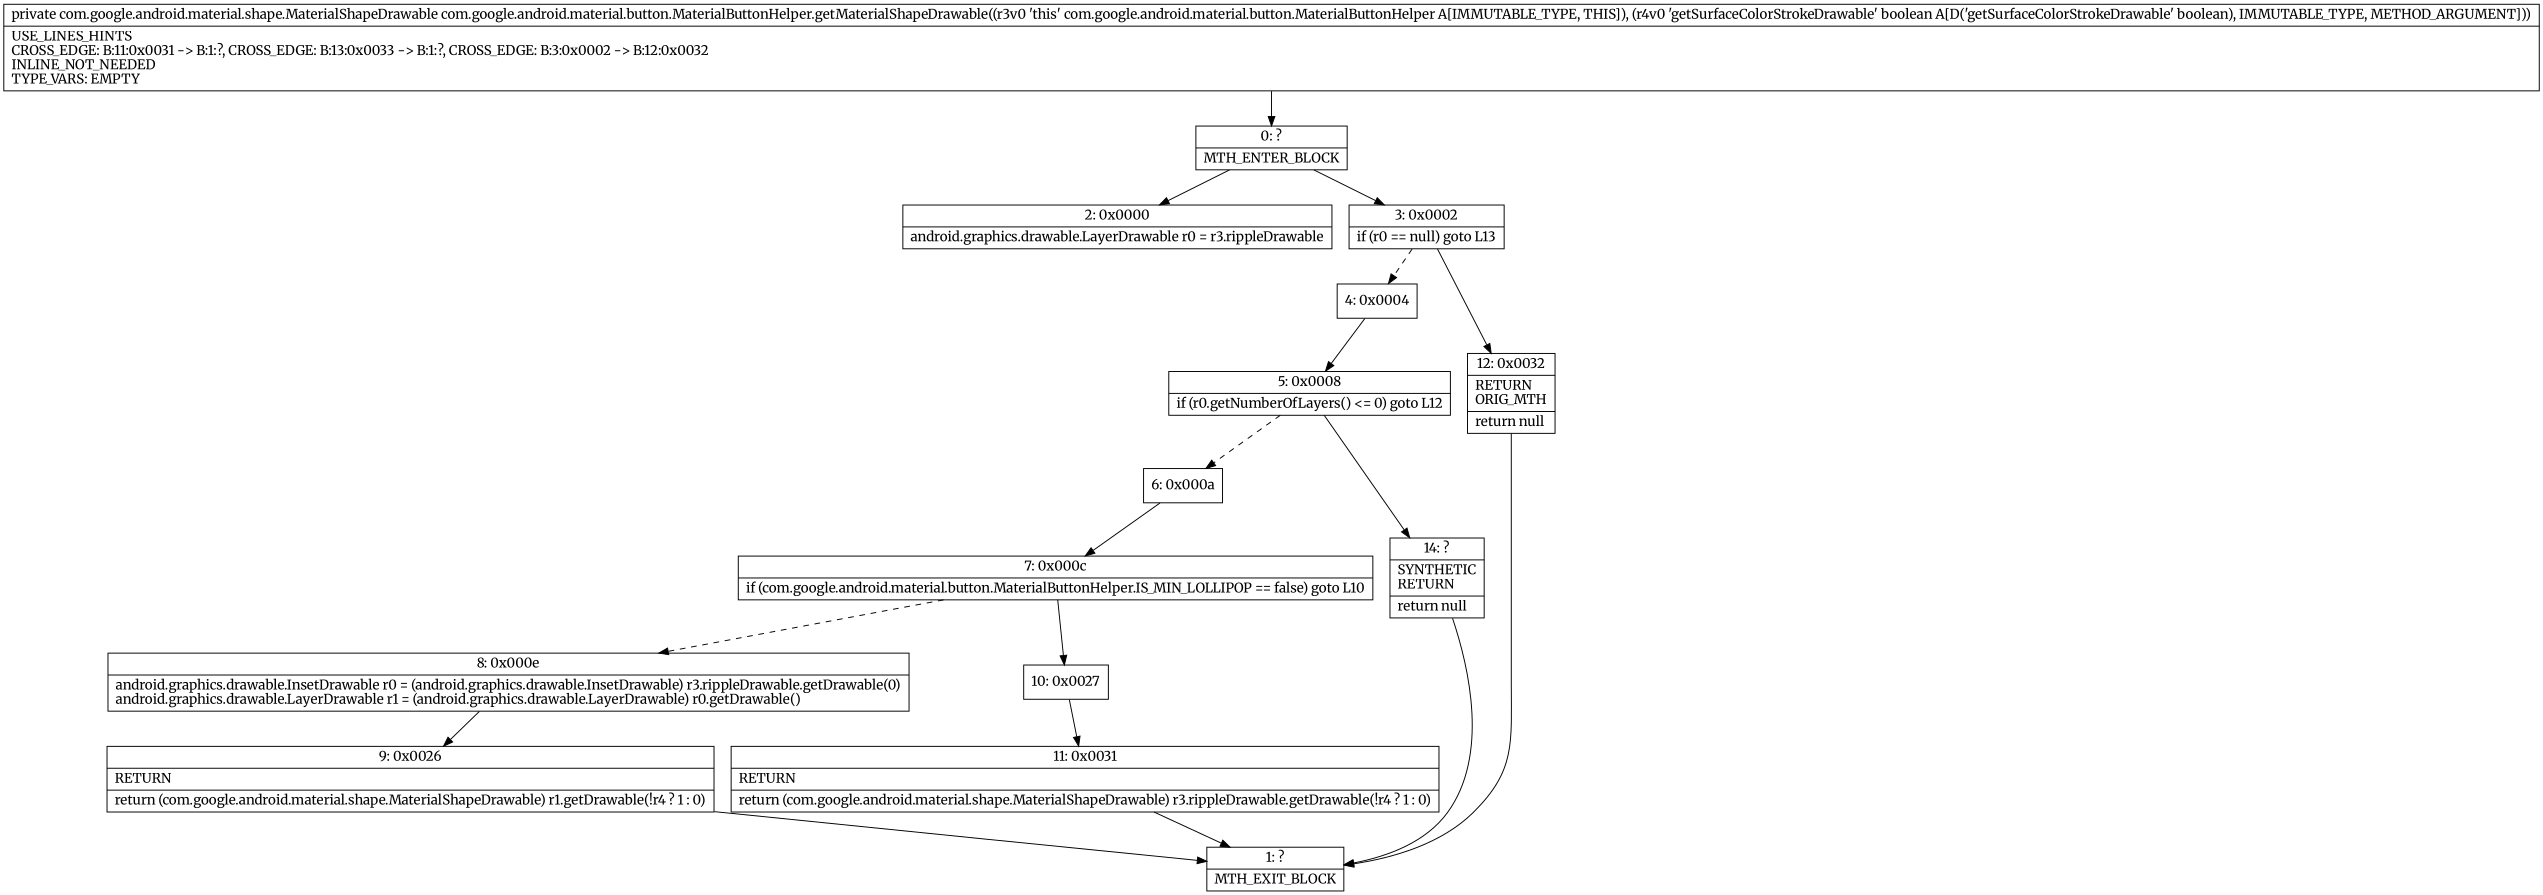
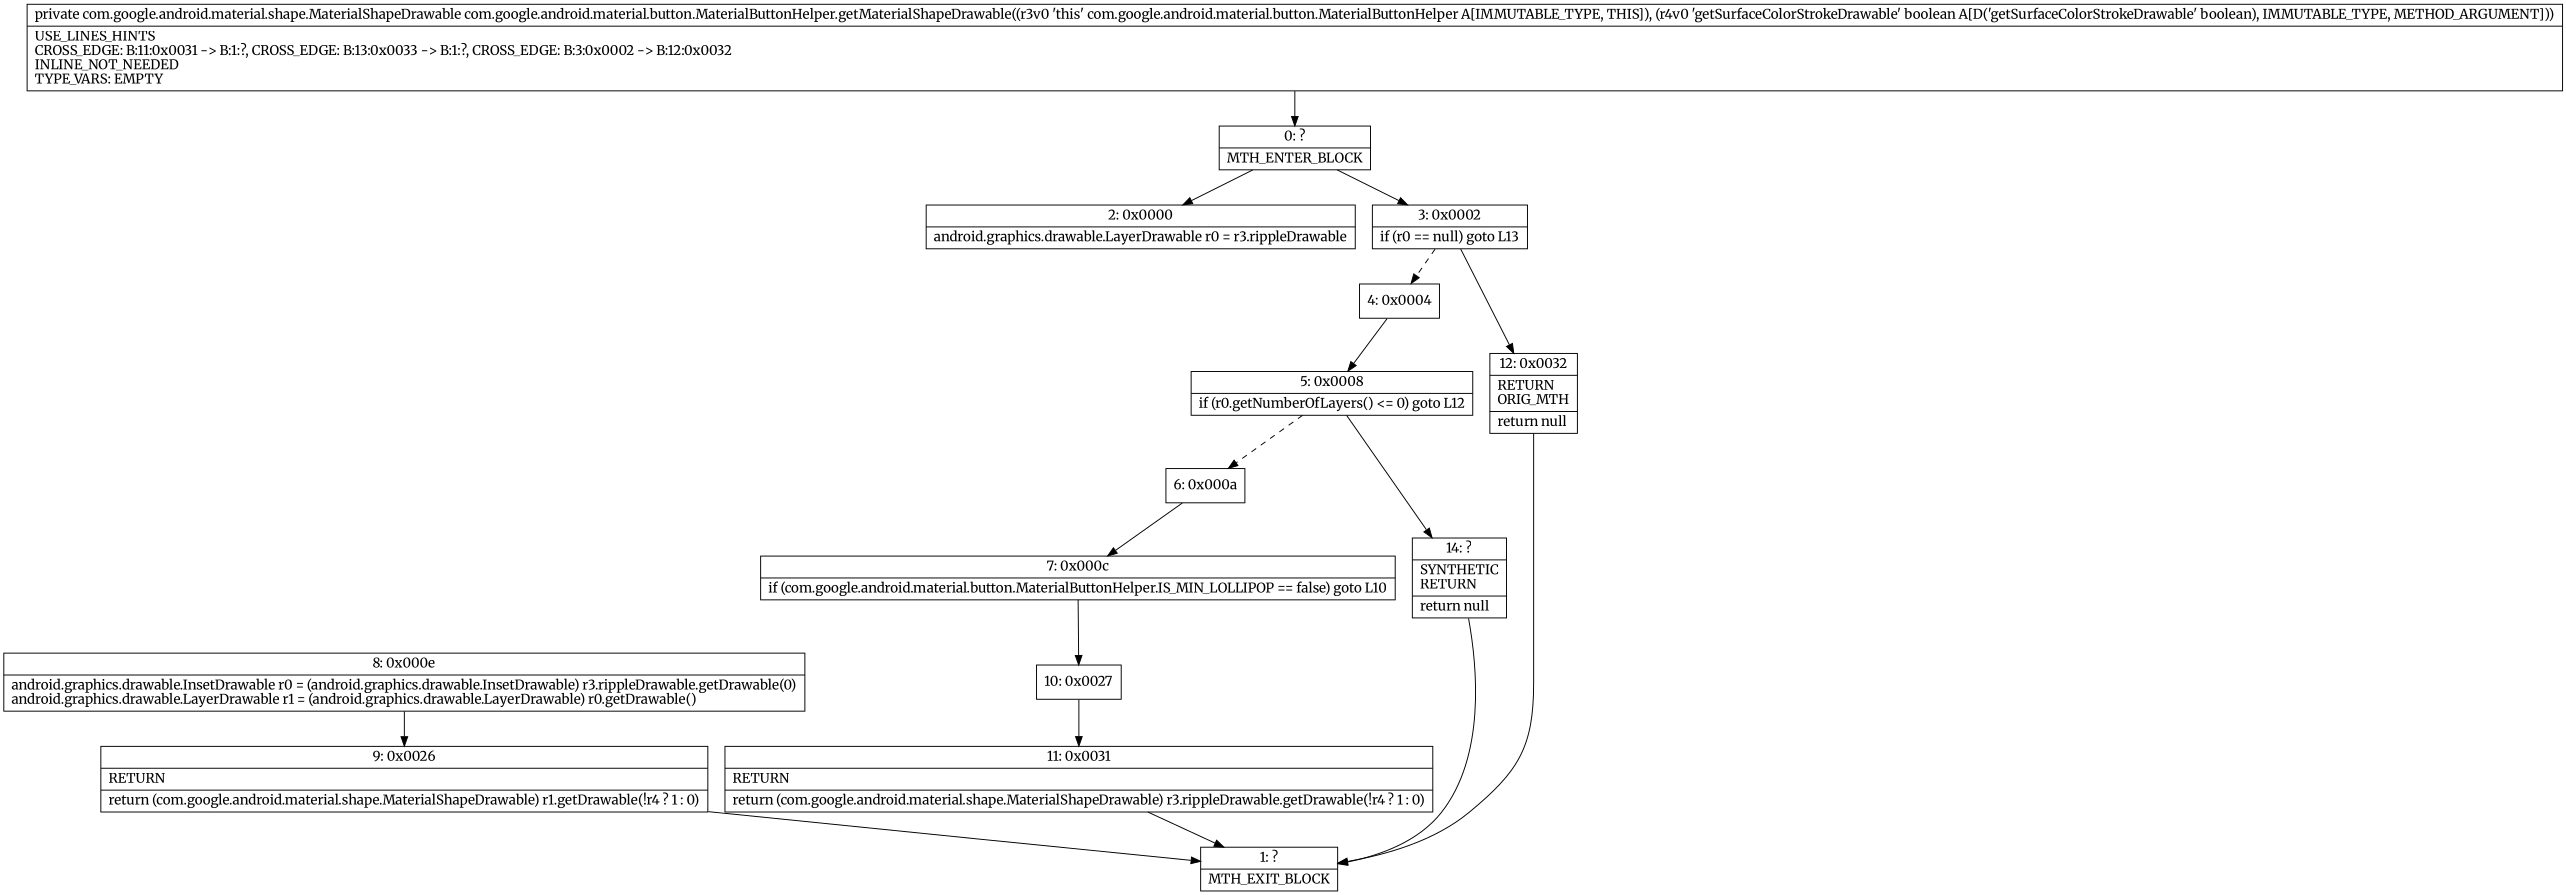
(806, 626) -> none
